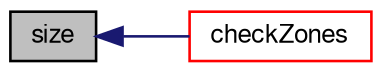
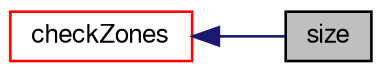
(156, 36) -> (252, 36)
